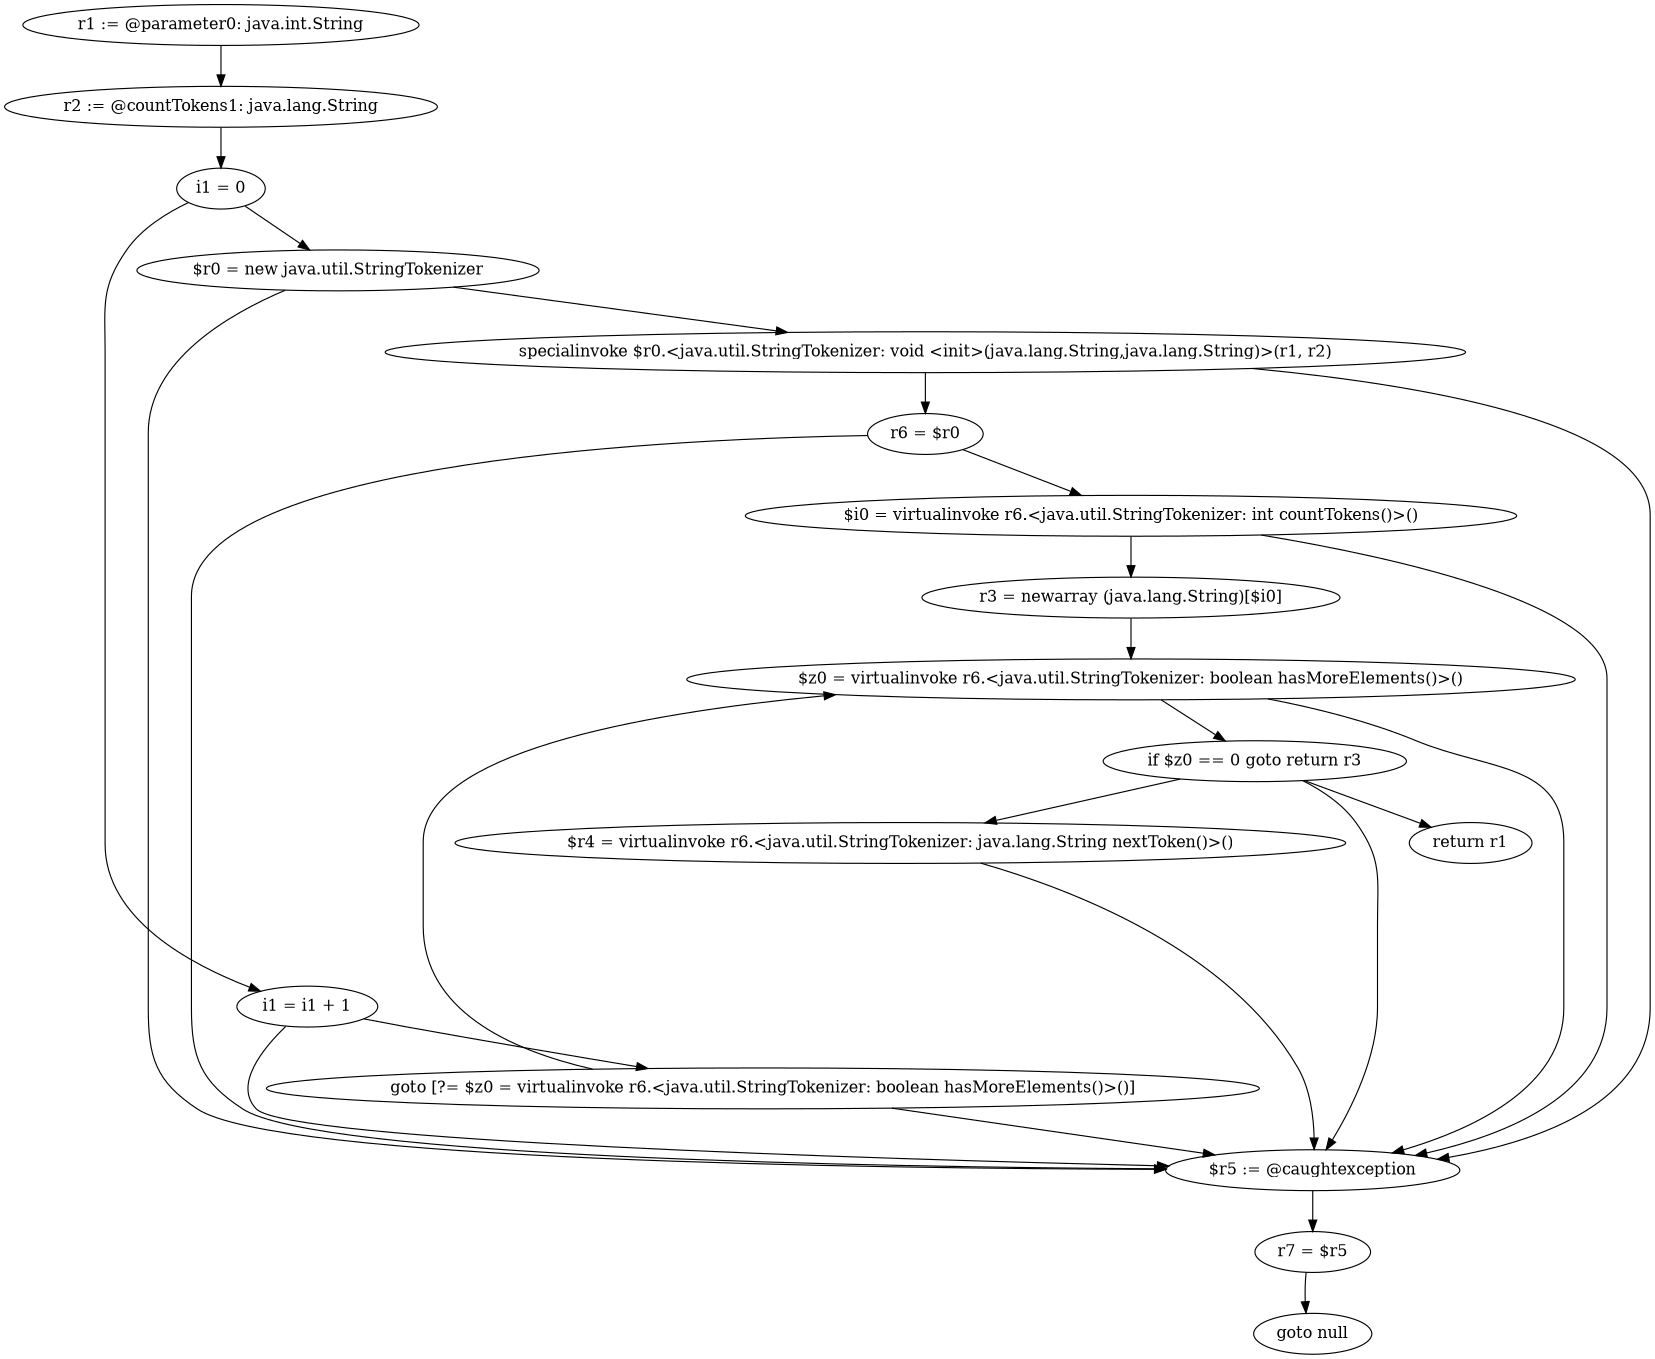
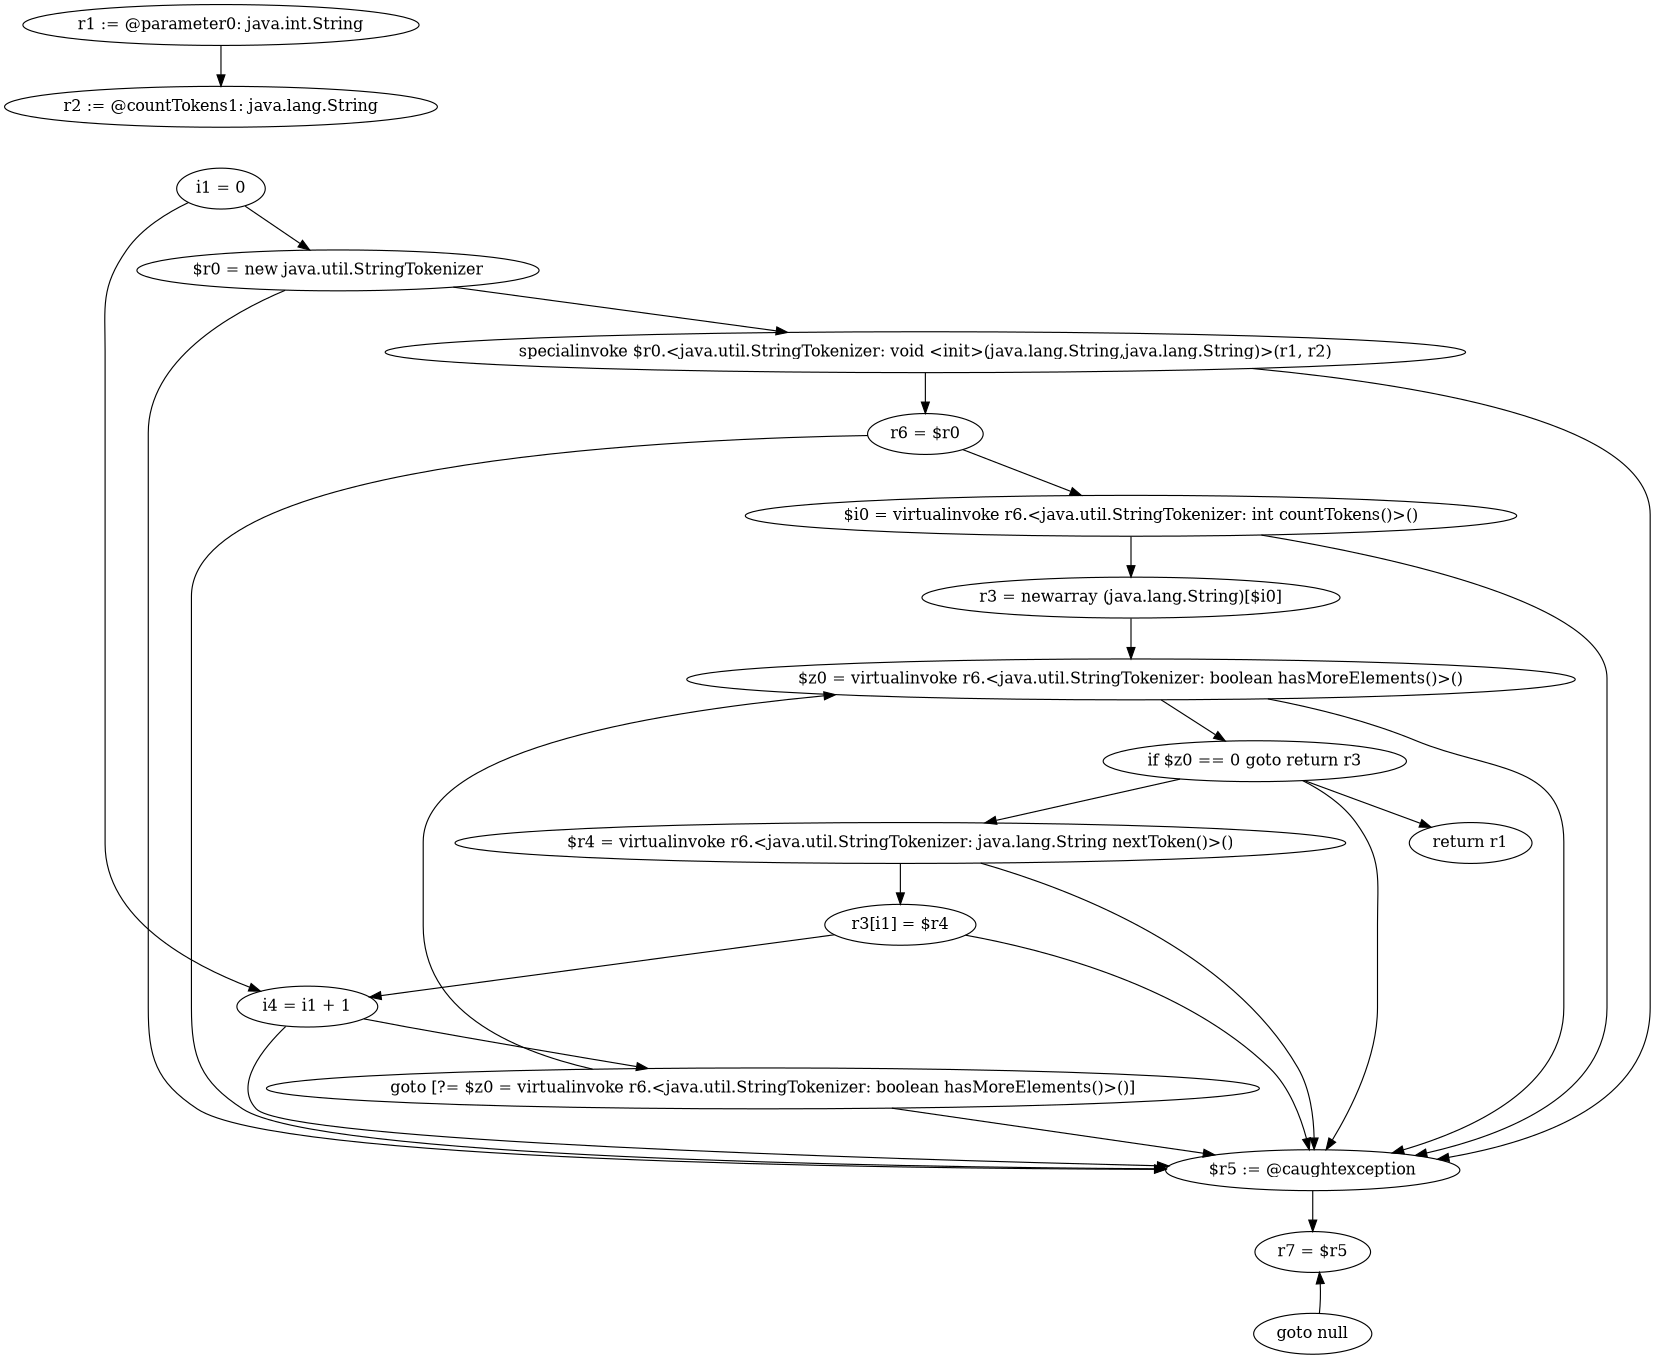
(221, 142) -> none
none -> (900, 925)
(307, 1007) -> (307, 1007)
(1305, 1287) -> (1320, 1298)
